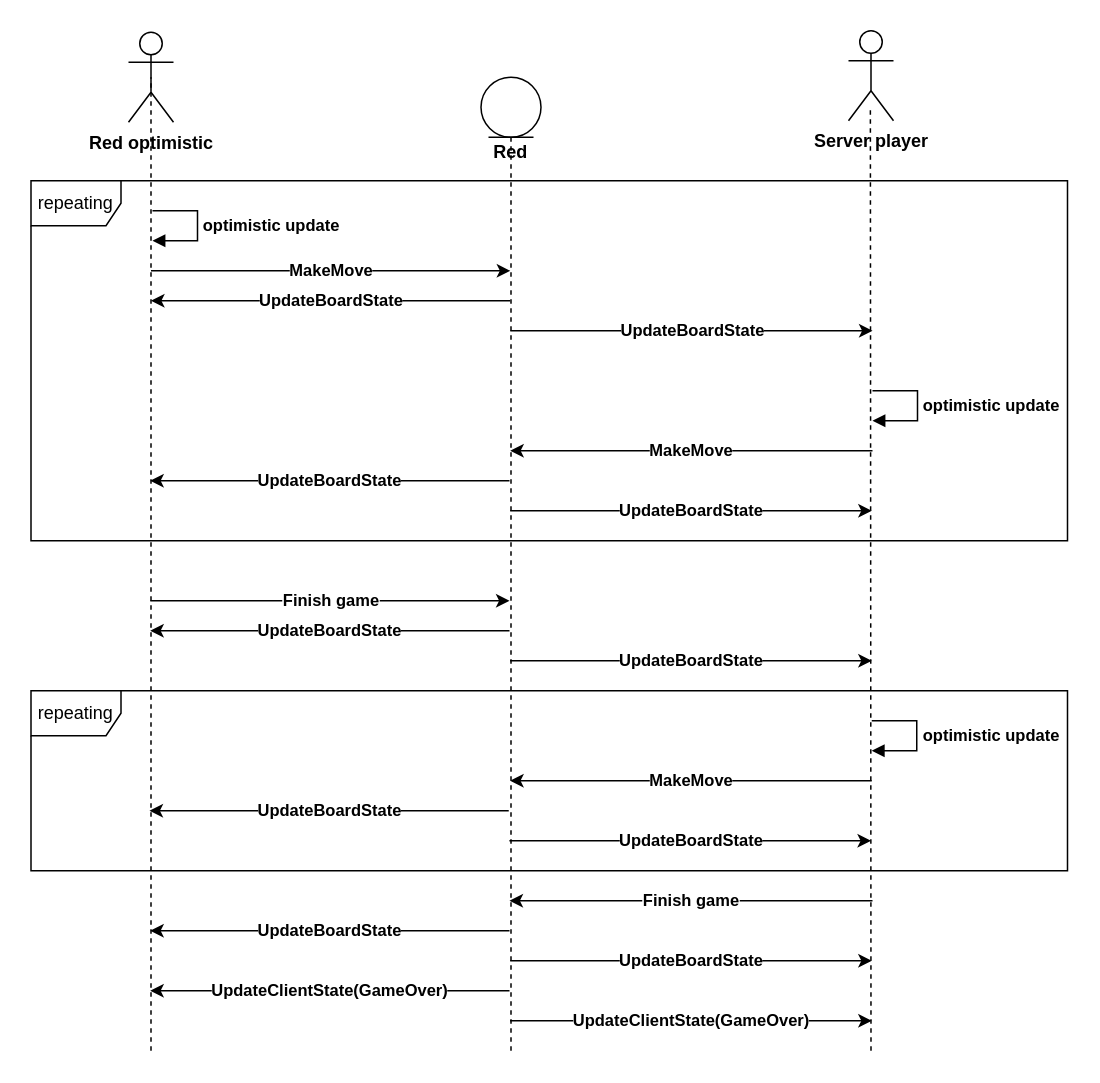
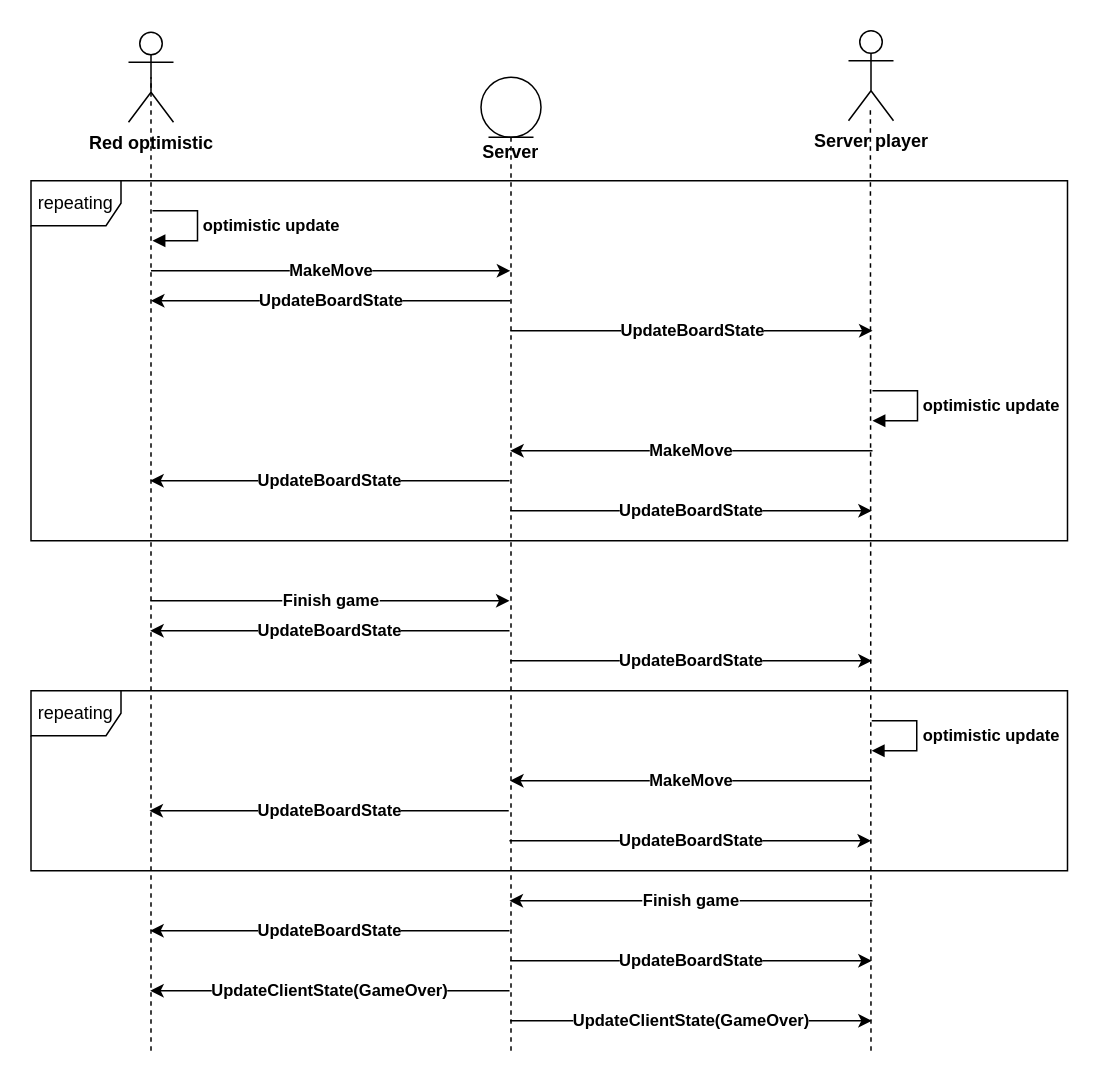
(511, 153) -> (511, 163)
